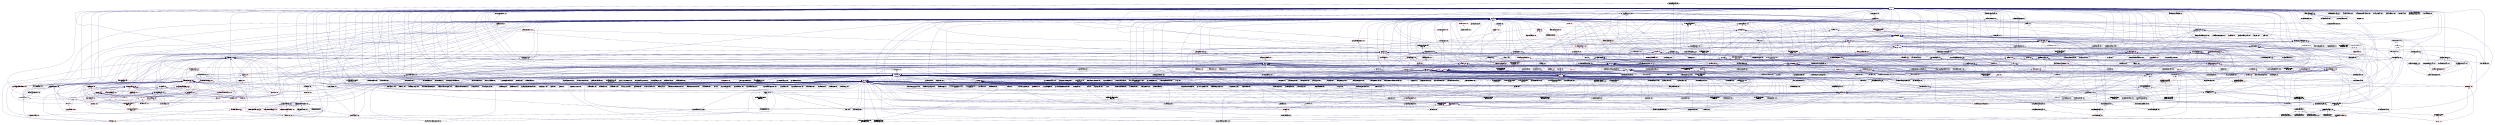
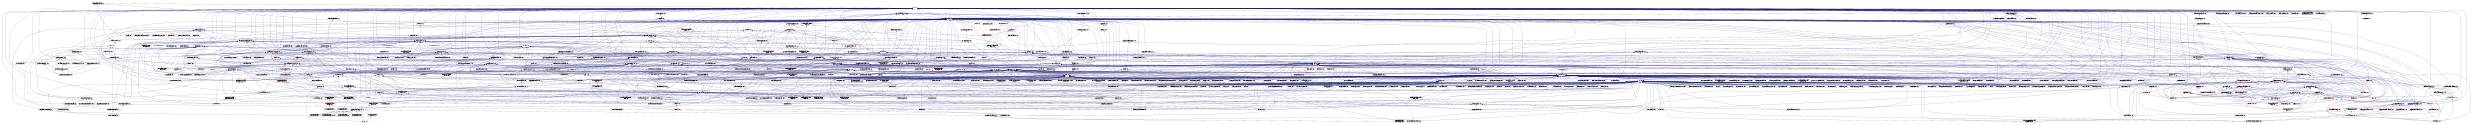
(956, 87) -> none
